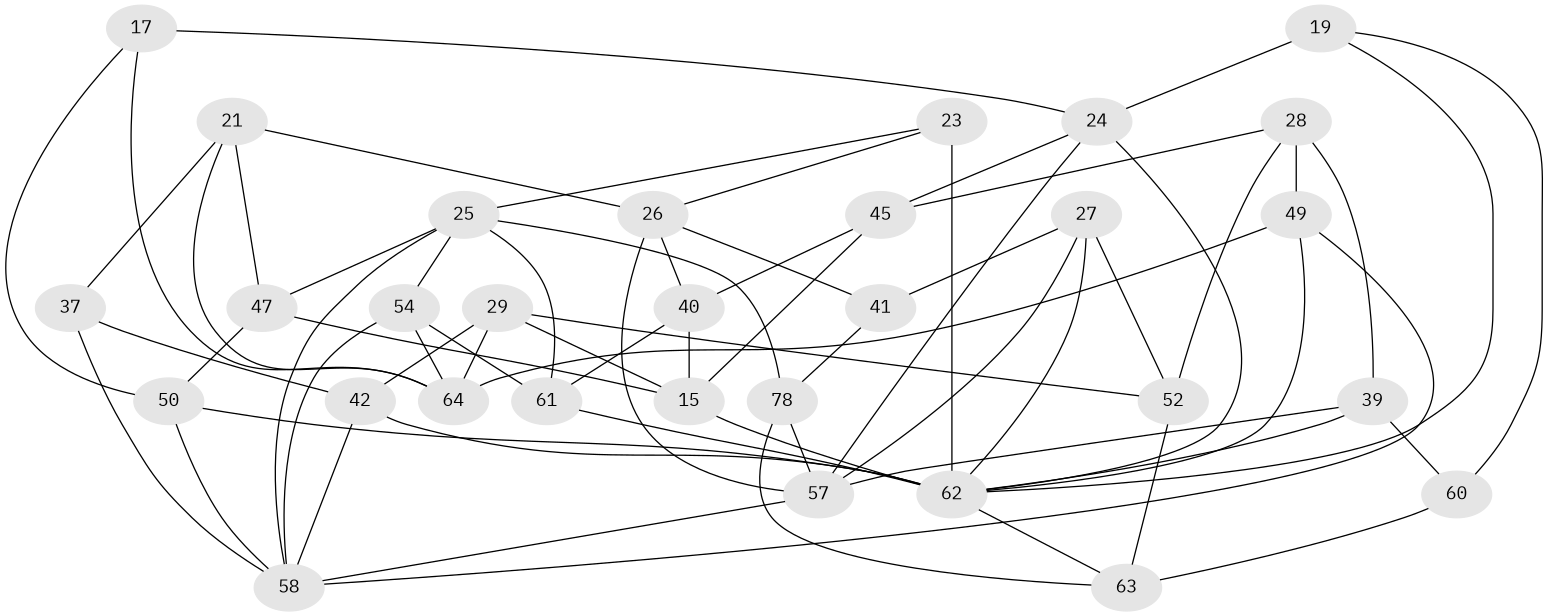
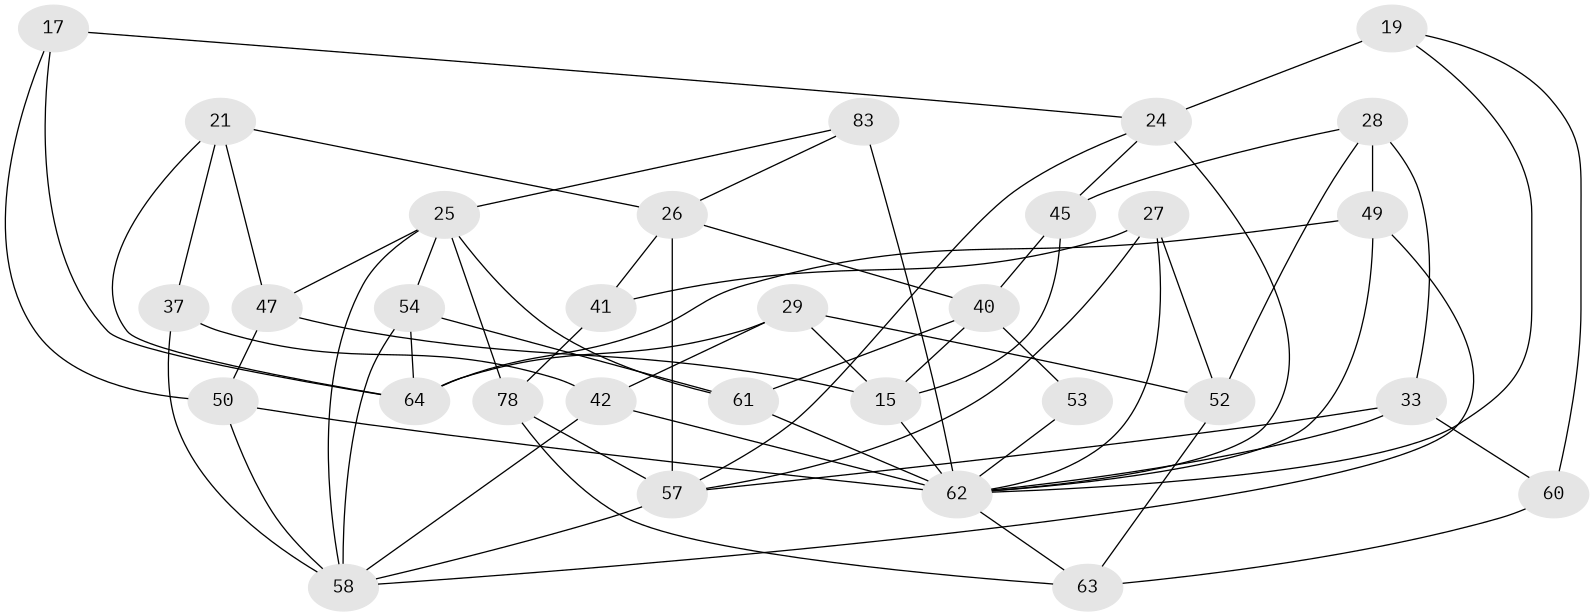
(952, 122) -> (864, 122)
none -> (1077, 401)
(1373, 401) -> (1411, 401)
